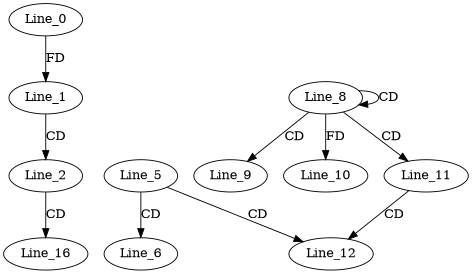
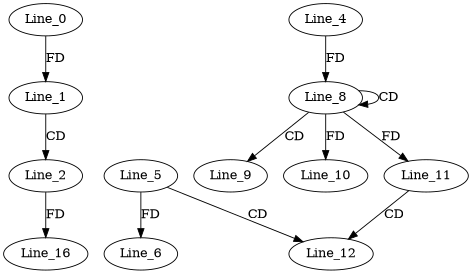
none -> (326, 20)
(391, 137) -> (391, 137)
(56, 215) -> (56, 215)
(151, 215) -> (151, 215)
